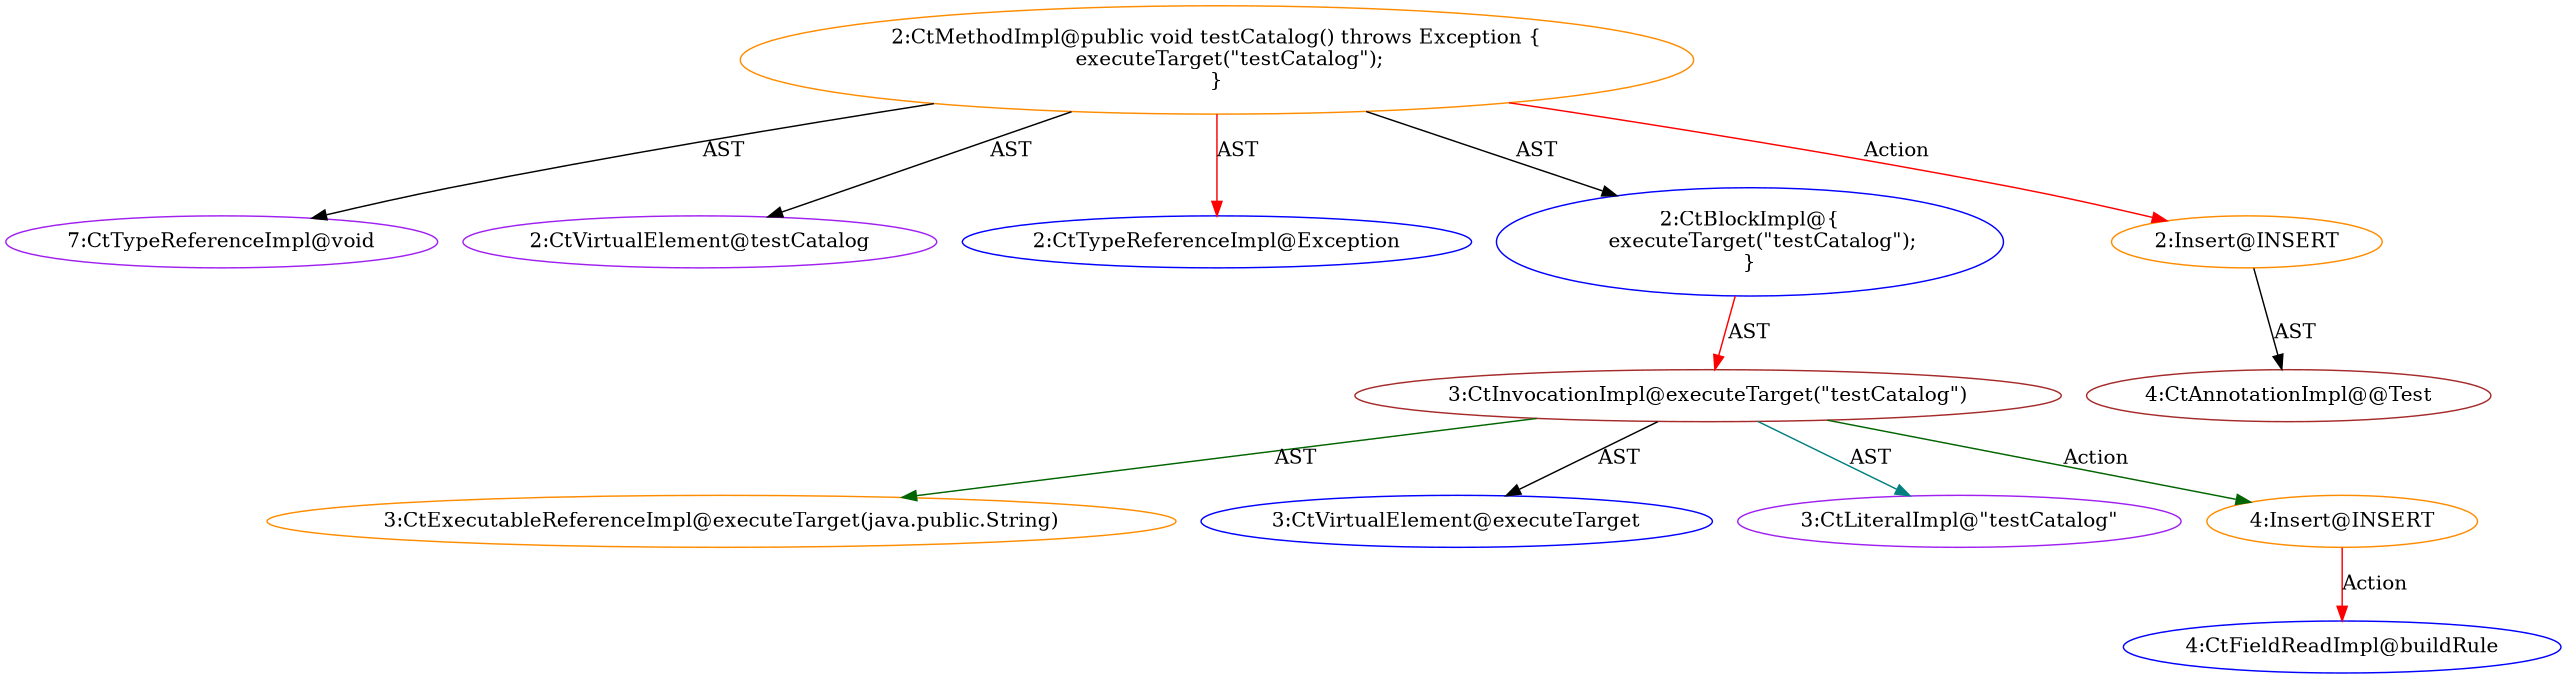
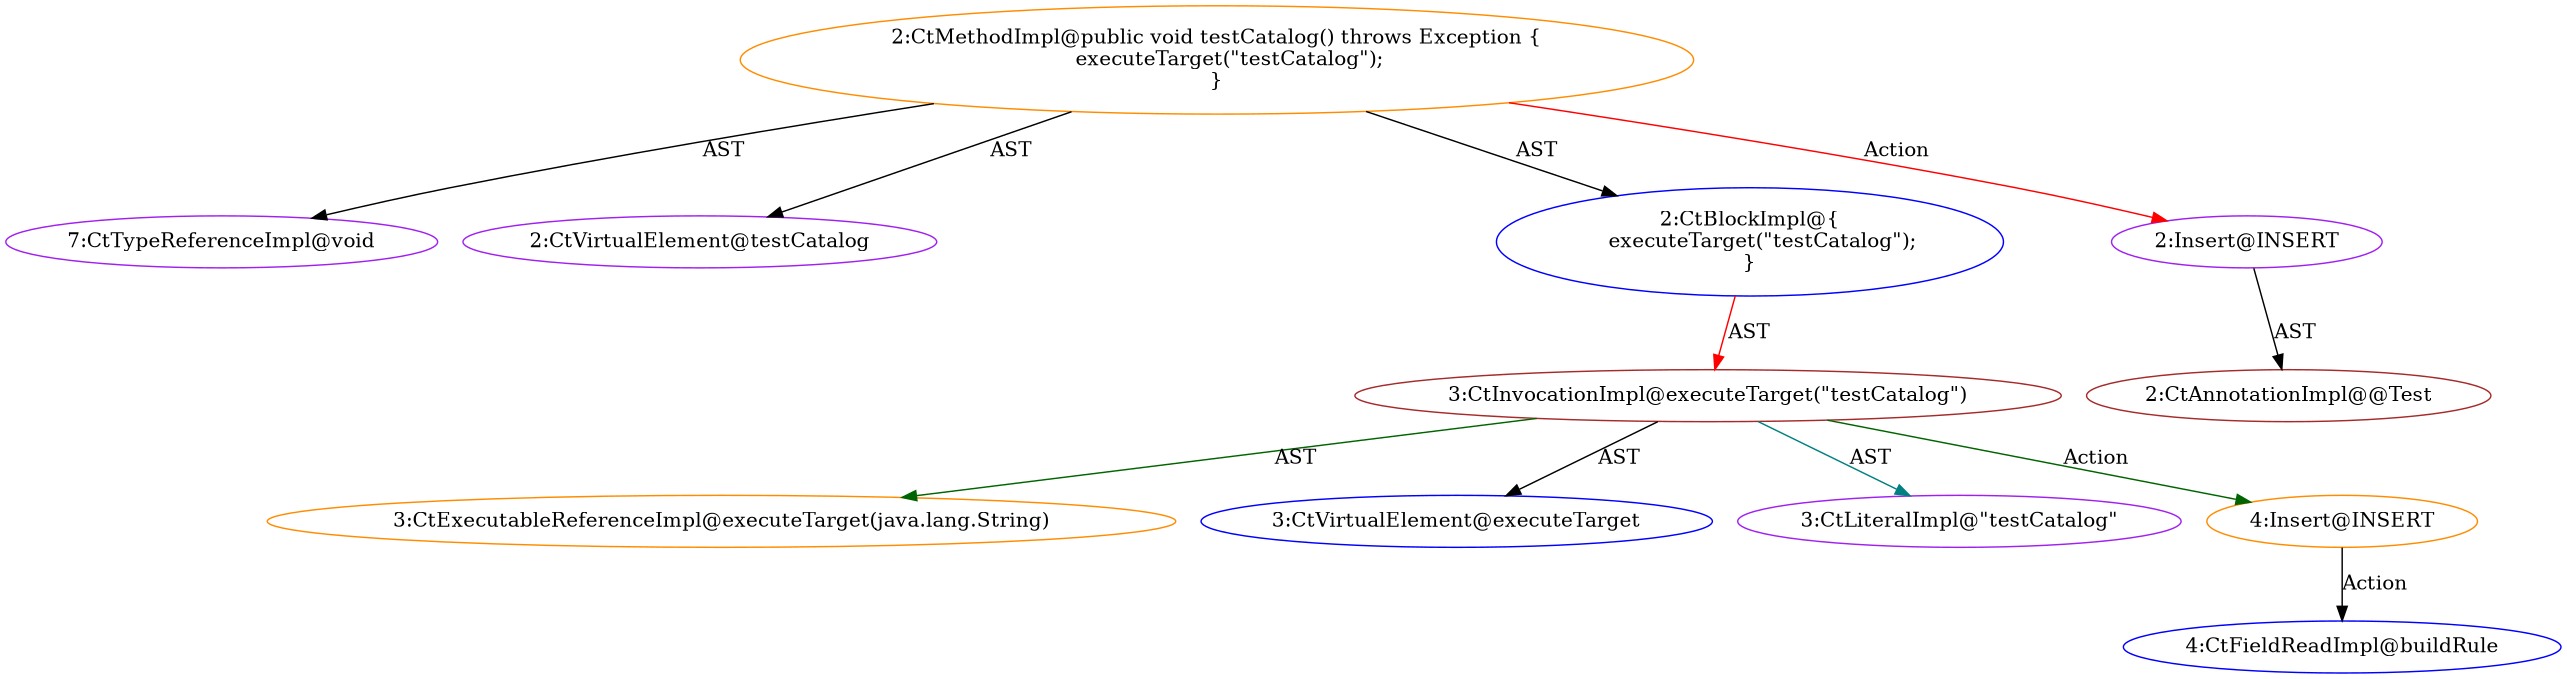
(1217, 242) -> none
(2247, 242) -> (2247, 242)
(2289, 396) -> (2289, 396)
(722, 521) -> (722, 521)
(2342, 577) -> (2342, 577)
